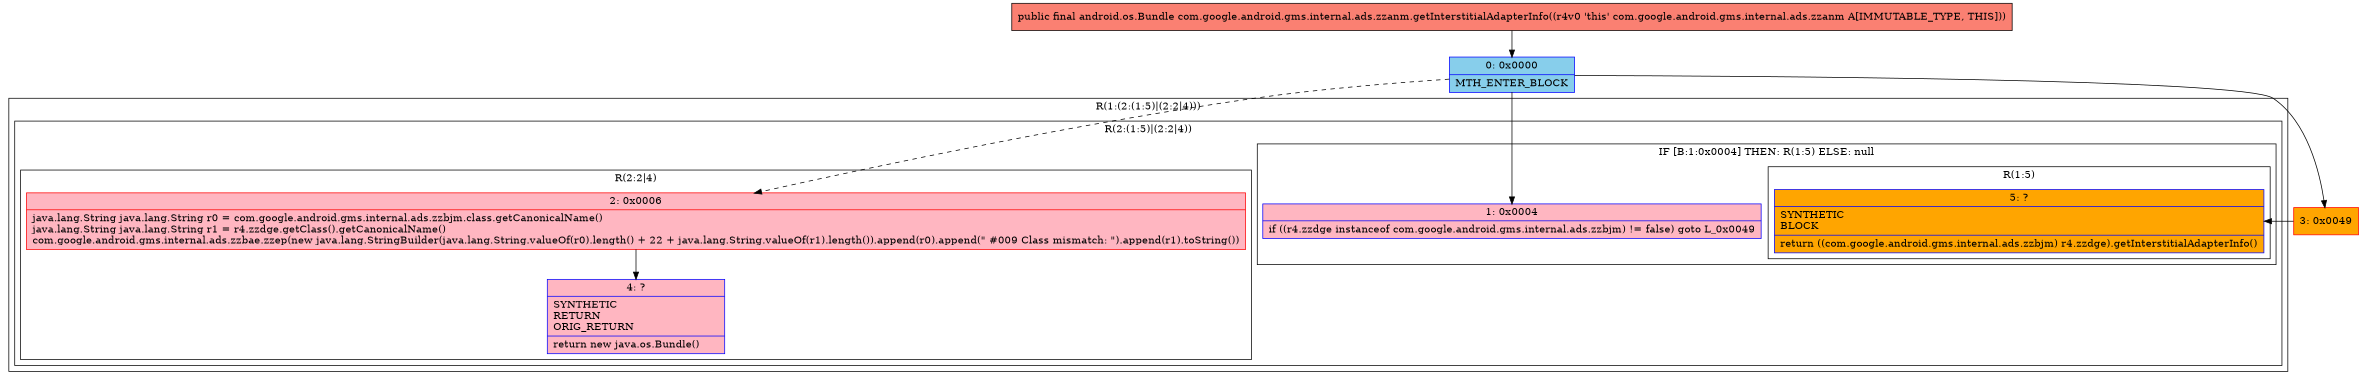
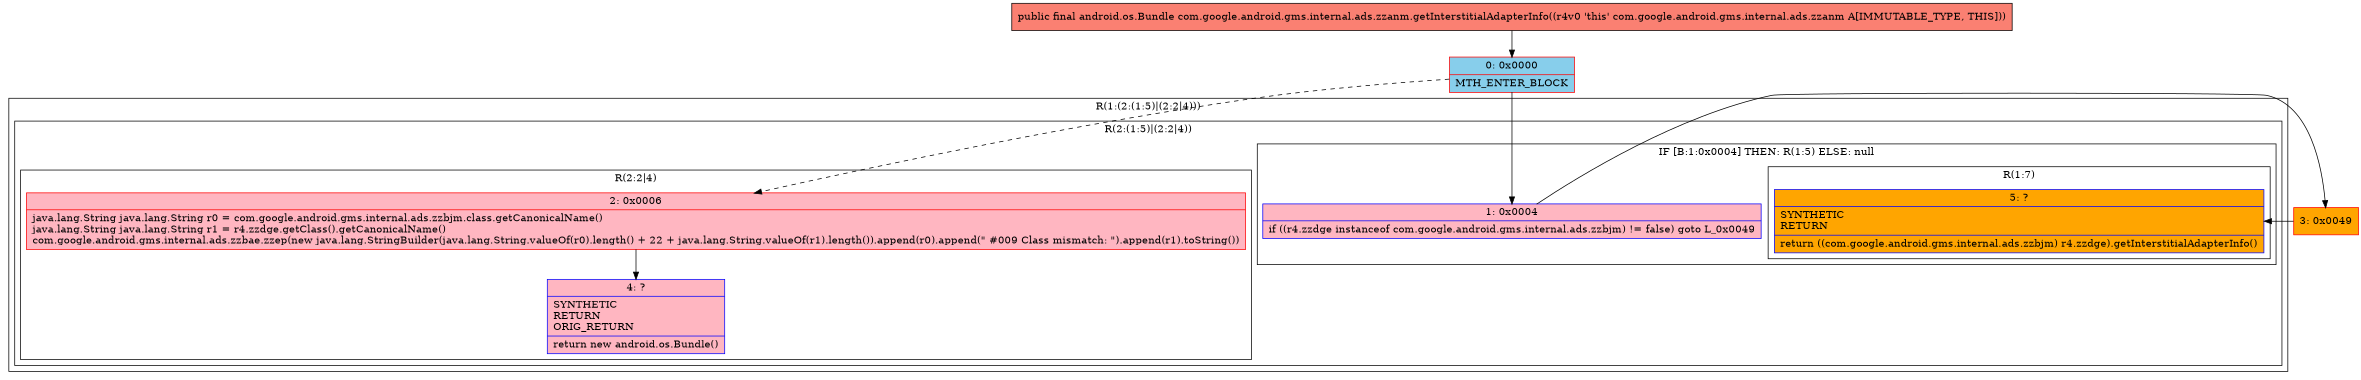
(1512, 75) -> (1512, 75)
(1983, 80) -> (1953, 93)
(2019, 175) -> (2019, 175)
(1799, 226) -> (1804, 226)
(626, 344) -> (636, 344)
